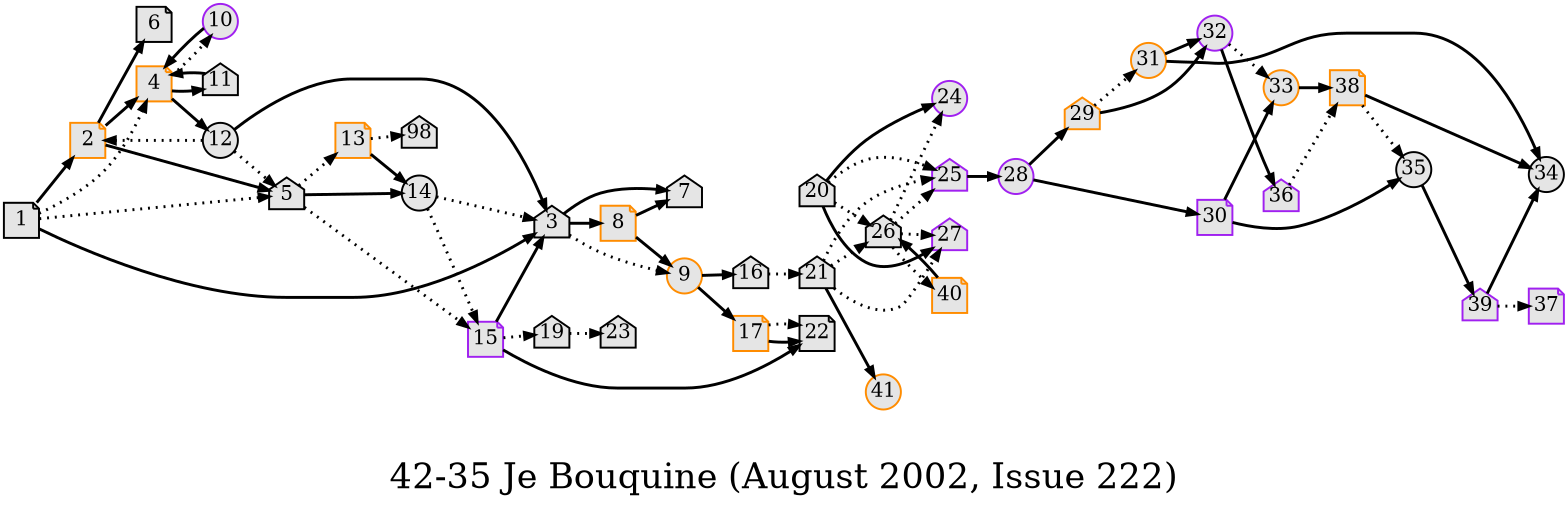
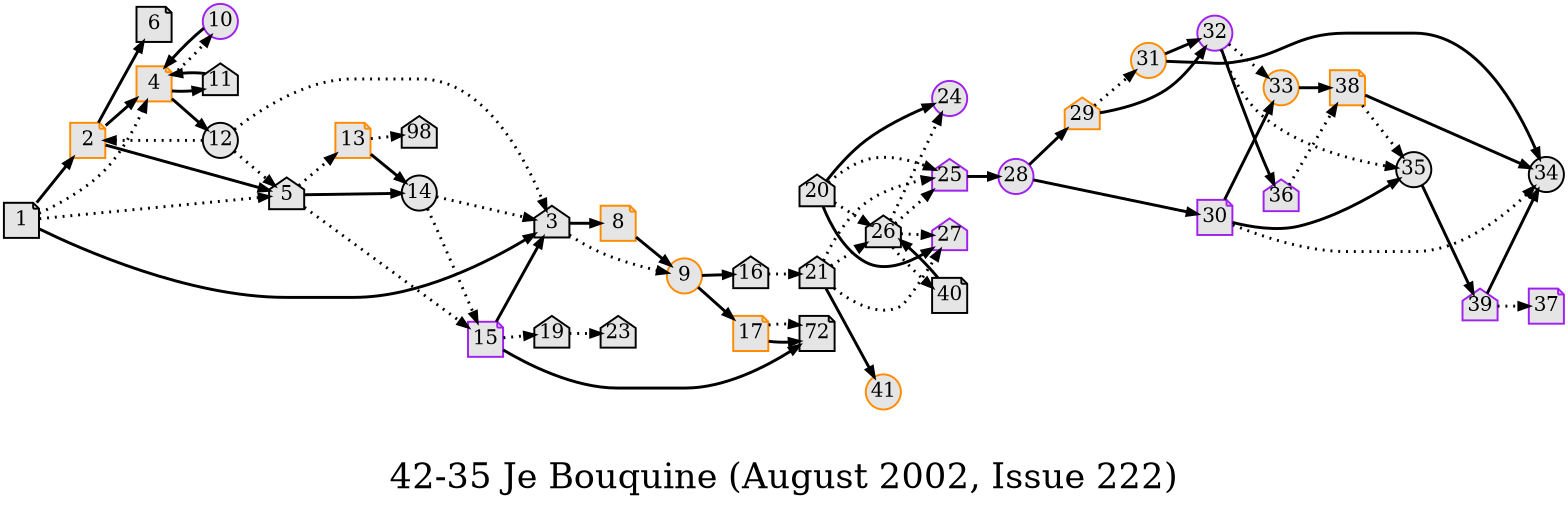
(412, 79) -> (412, 79)
none -> (1285, 132)
(684, 193) -> none
none -> (1386, 252)
(950, 295) -> (950, 295)
(817, 333) -> (817, 333)
